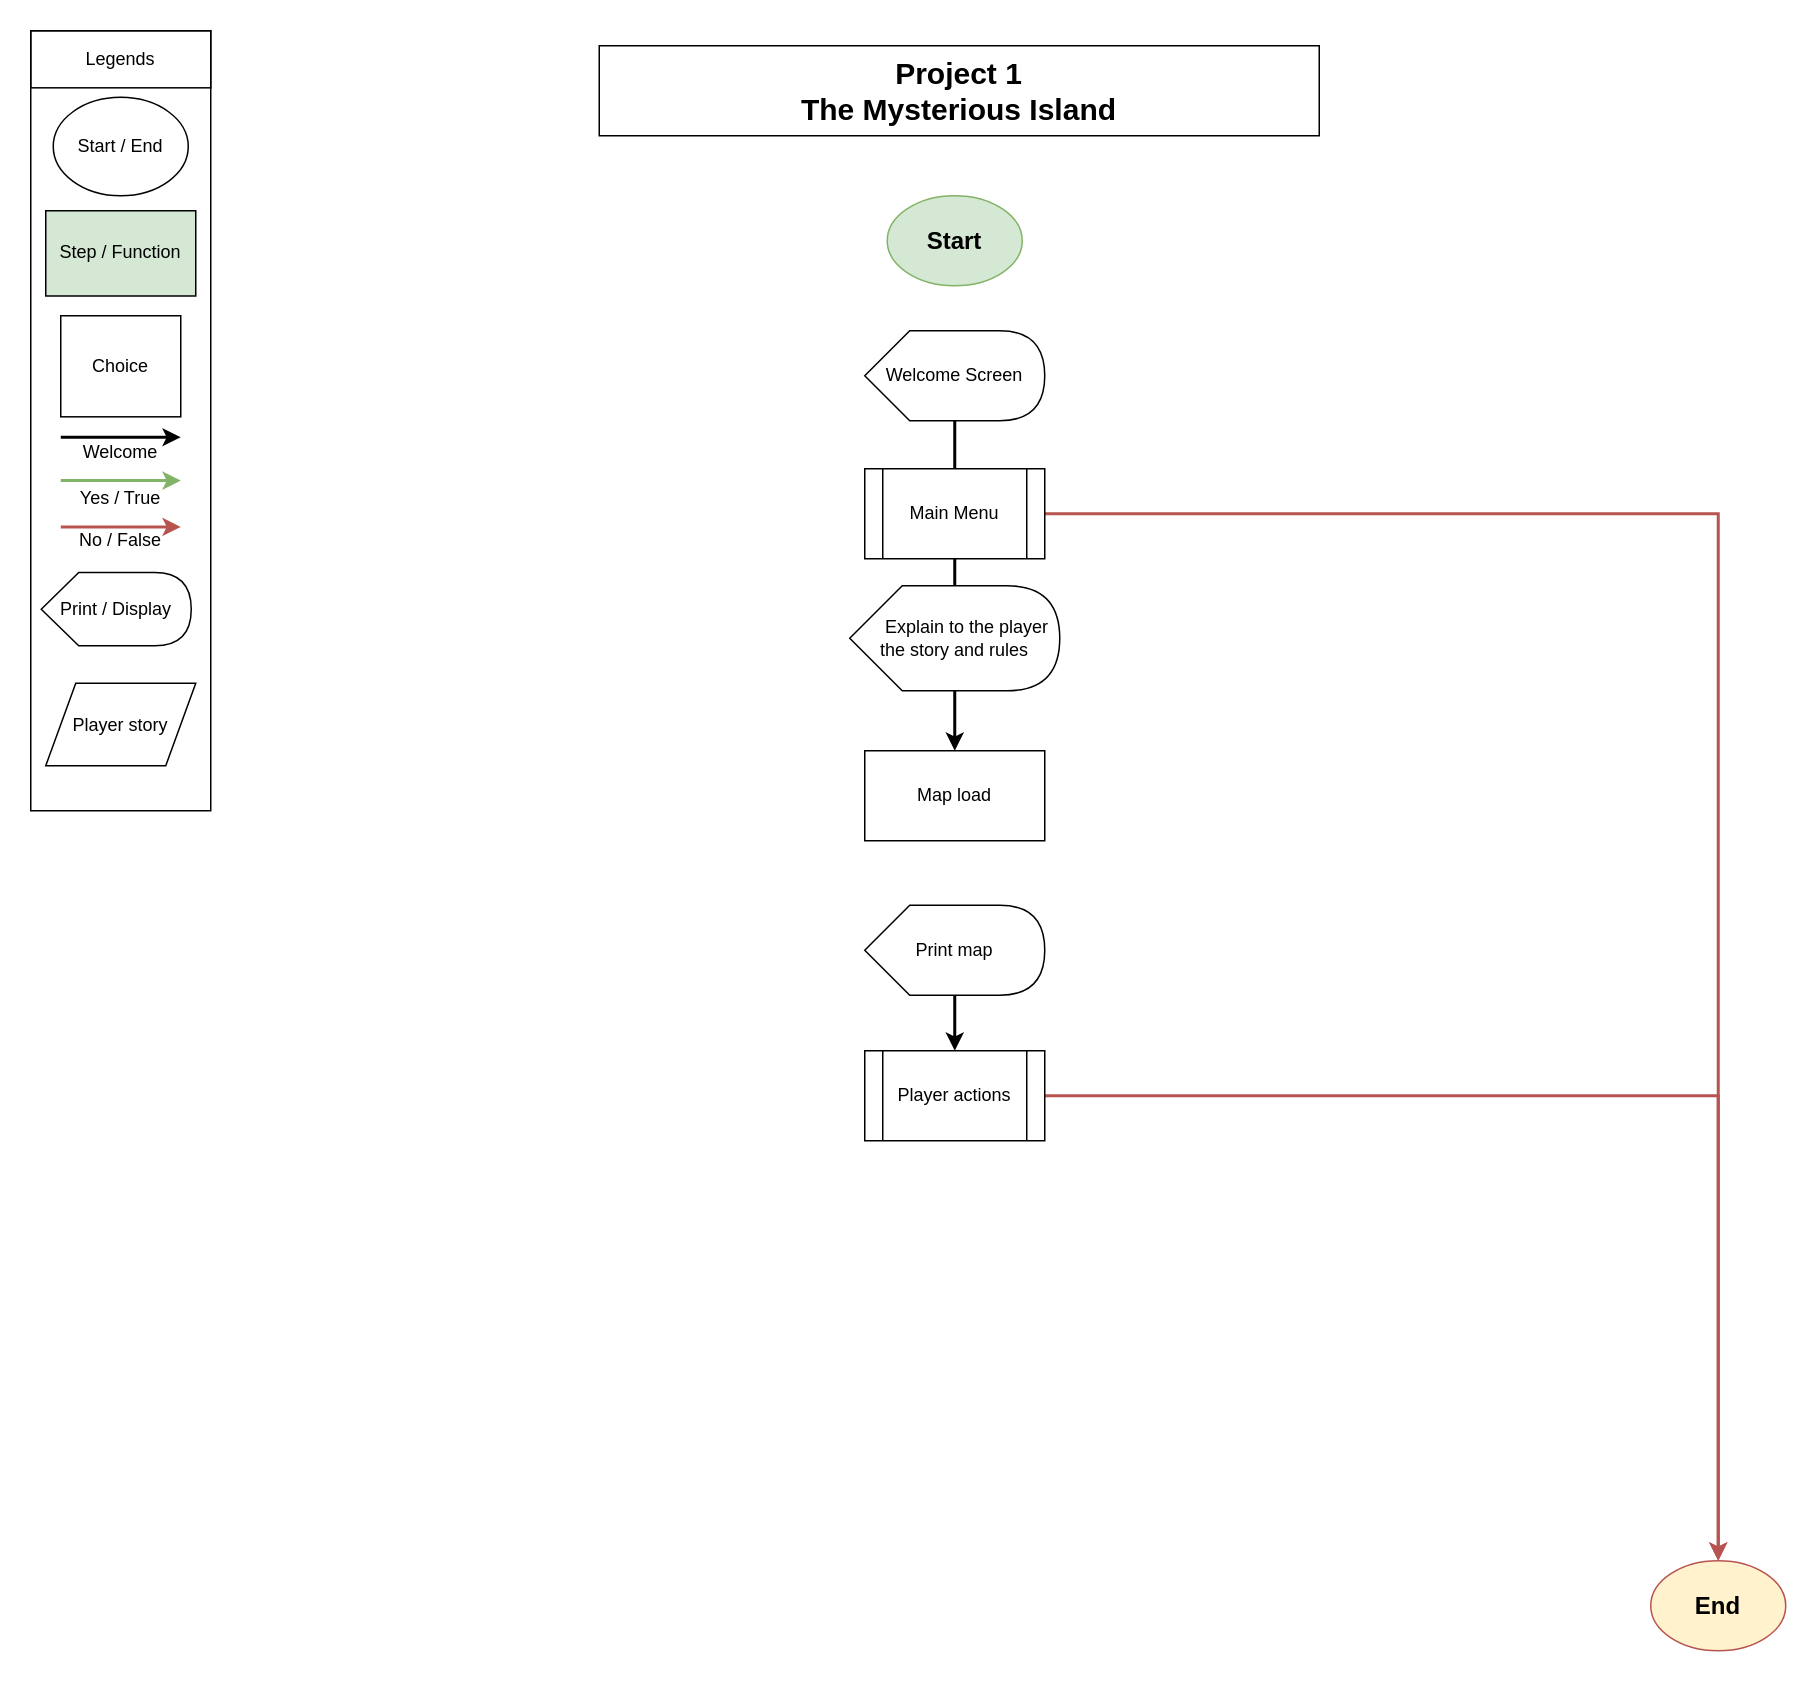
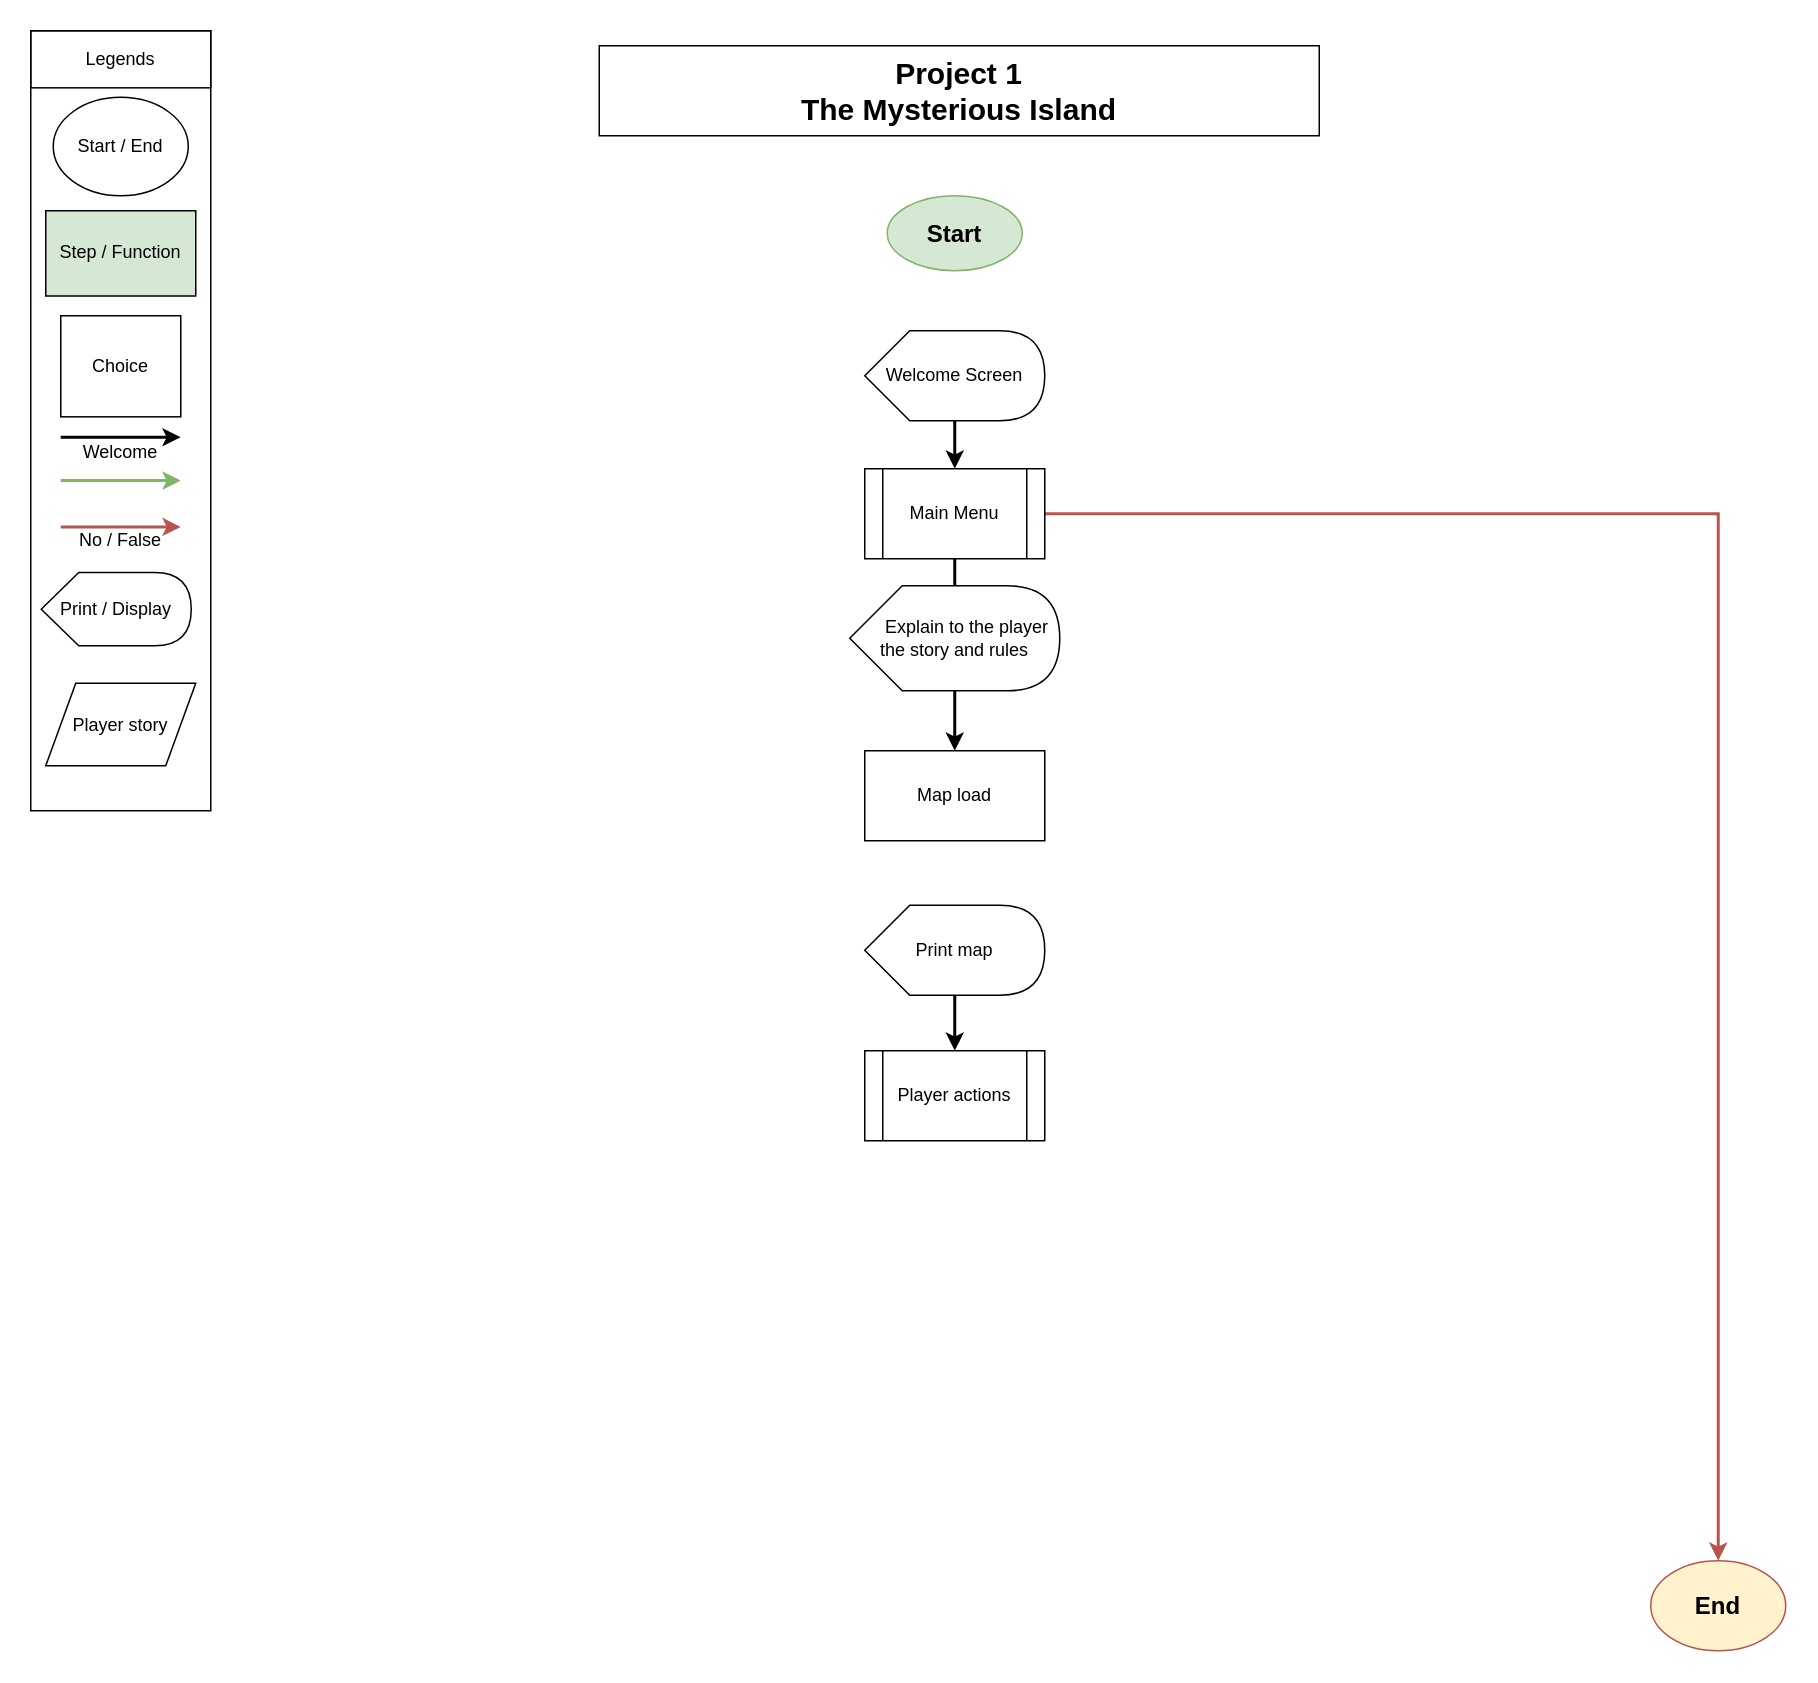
(955, 241) -> (955, 233)
(955, 460) -> (955, 453)
(121, 499) -> none
(1380, 1096) -> none
